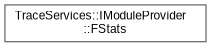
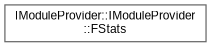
(105, 23) -> (105, 23)
